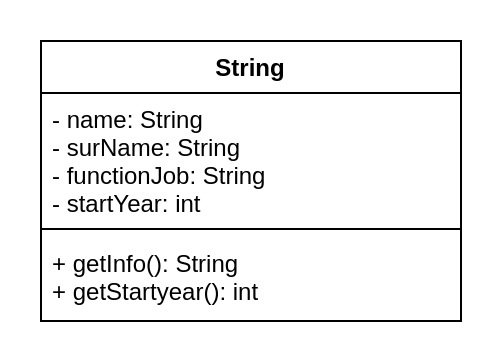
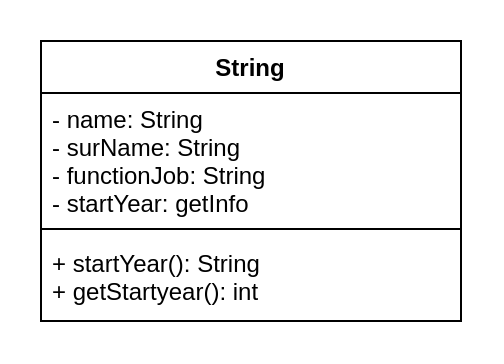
(134, 120) -> (134, 120)
(167, 264) -> (181, 264)
